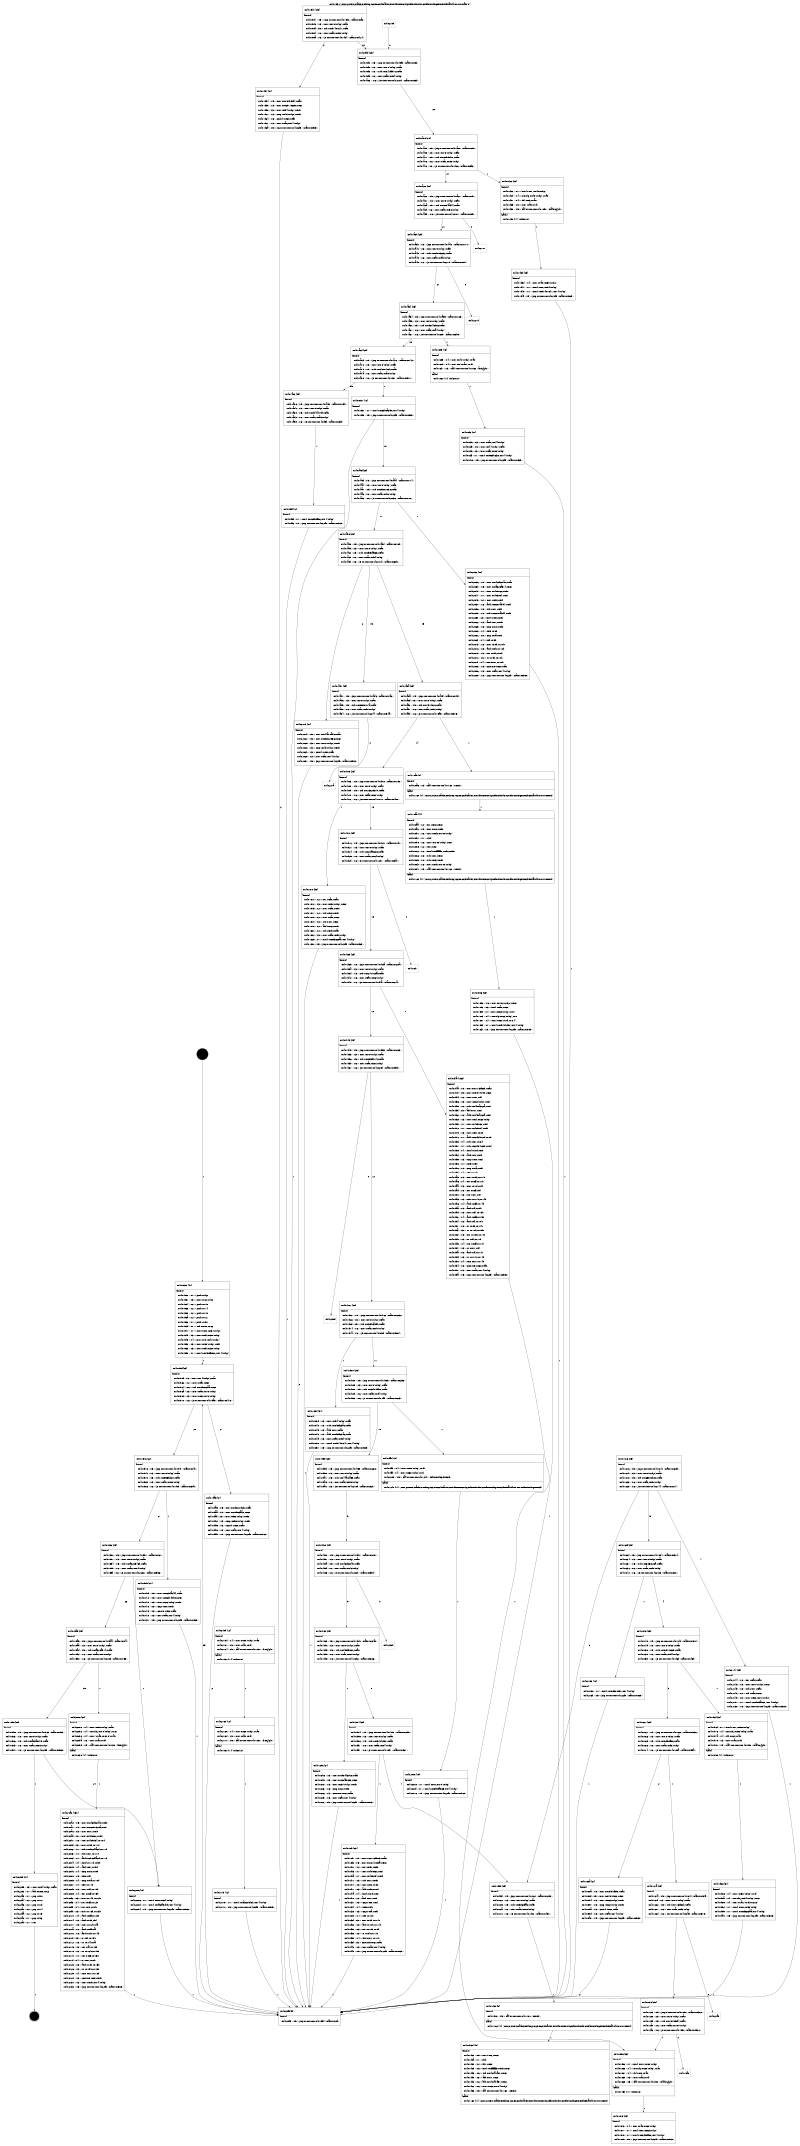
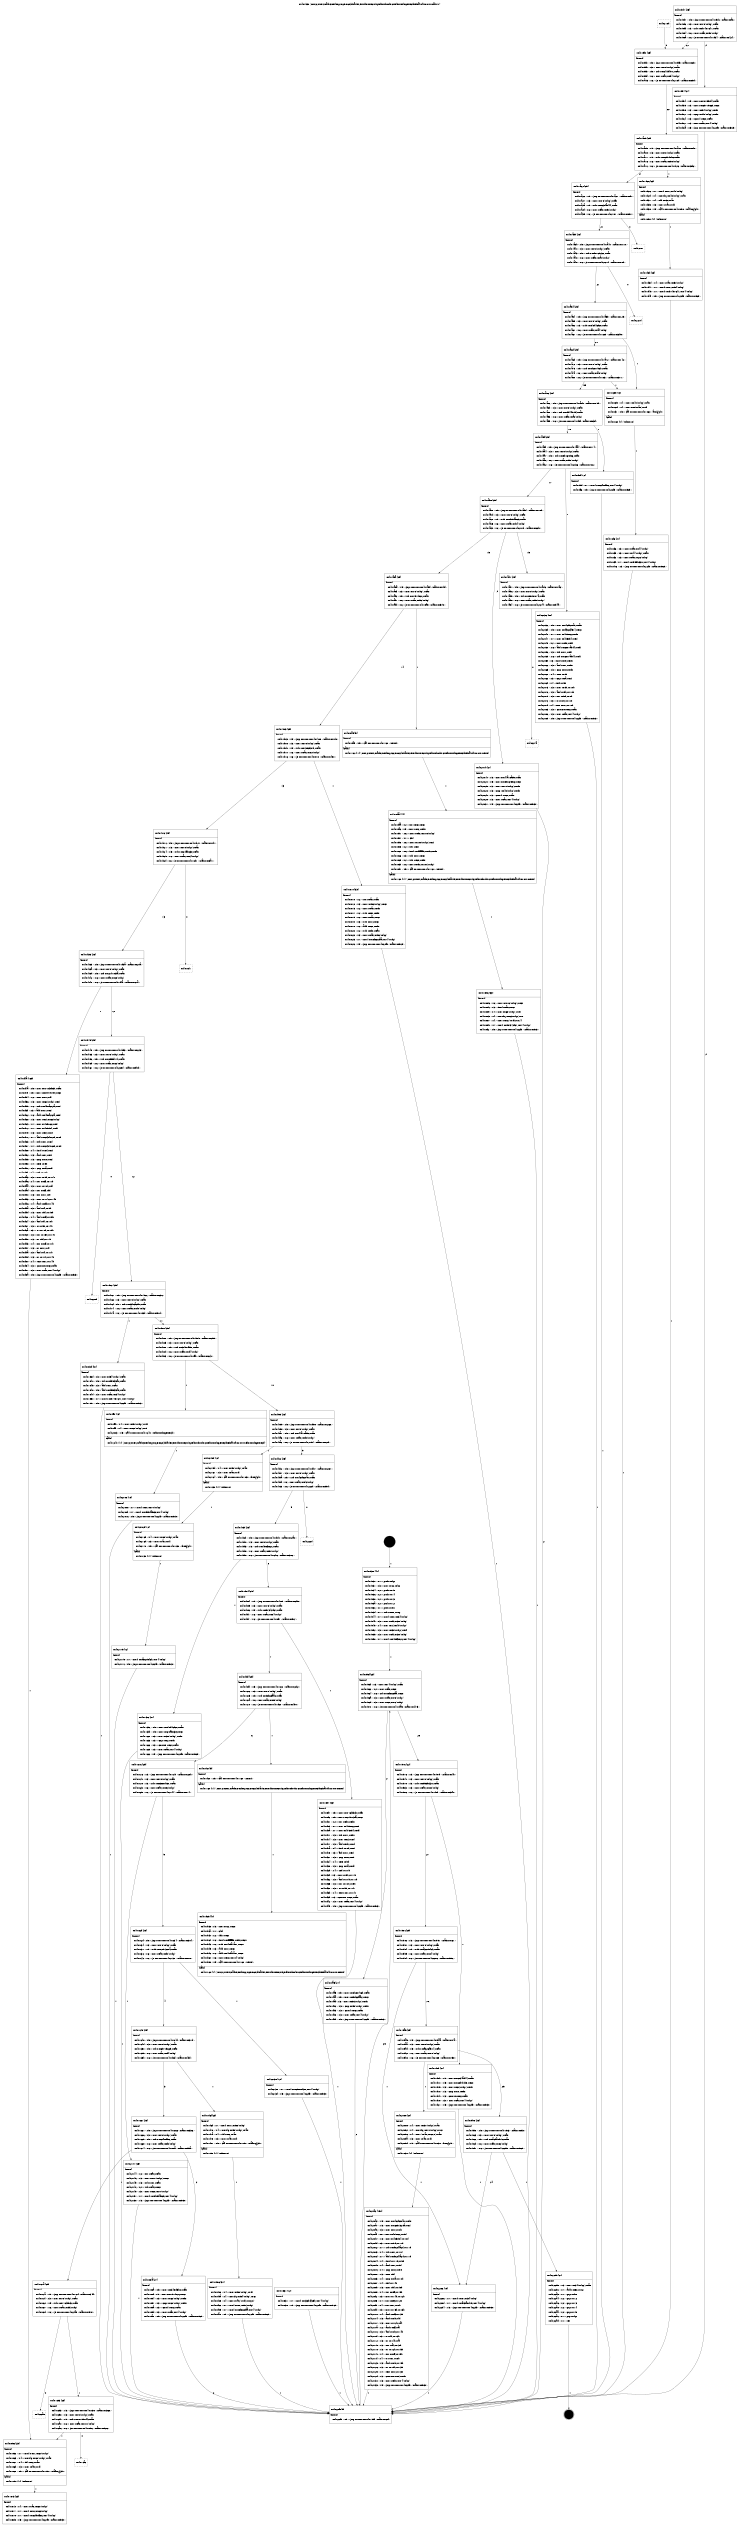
(383, 389) -> (614, 385)
(383, 442) -> (568, 429)
none -> (268, 1450)
(576, 1683) -> (228, 1738)
